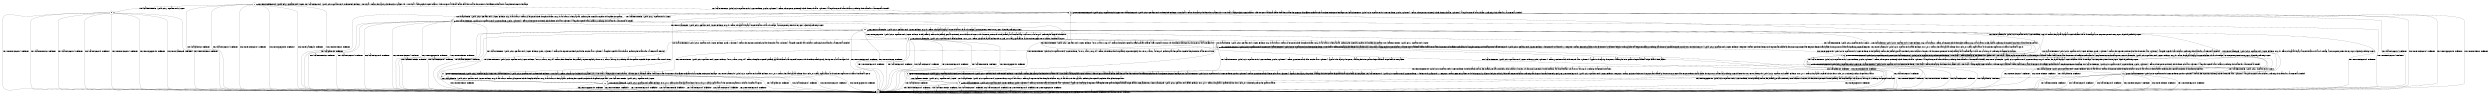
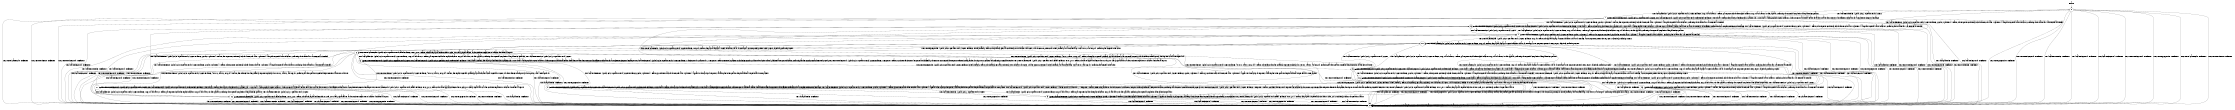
none -> (2072, 4)
none -> (1839, 11)
none -> (1840, 31)
